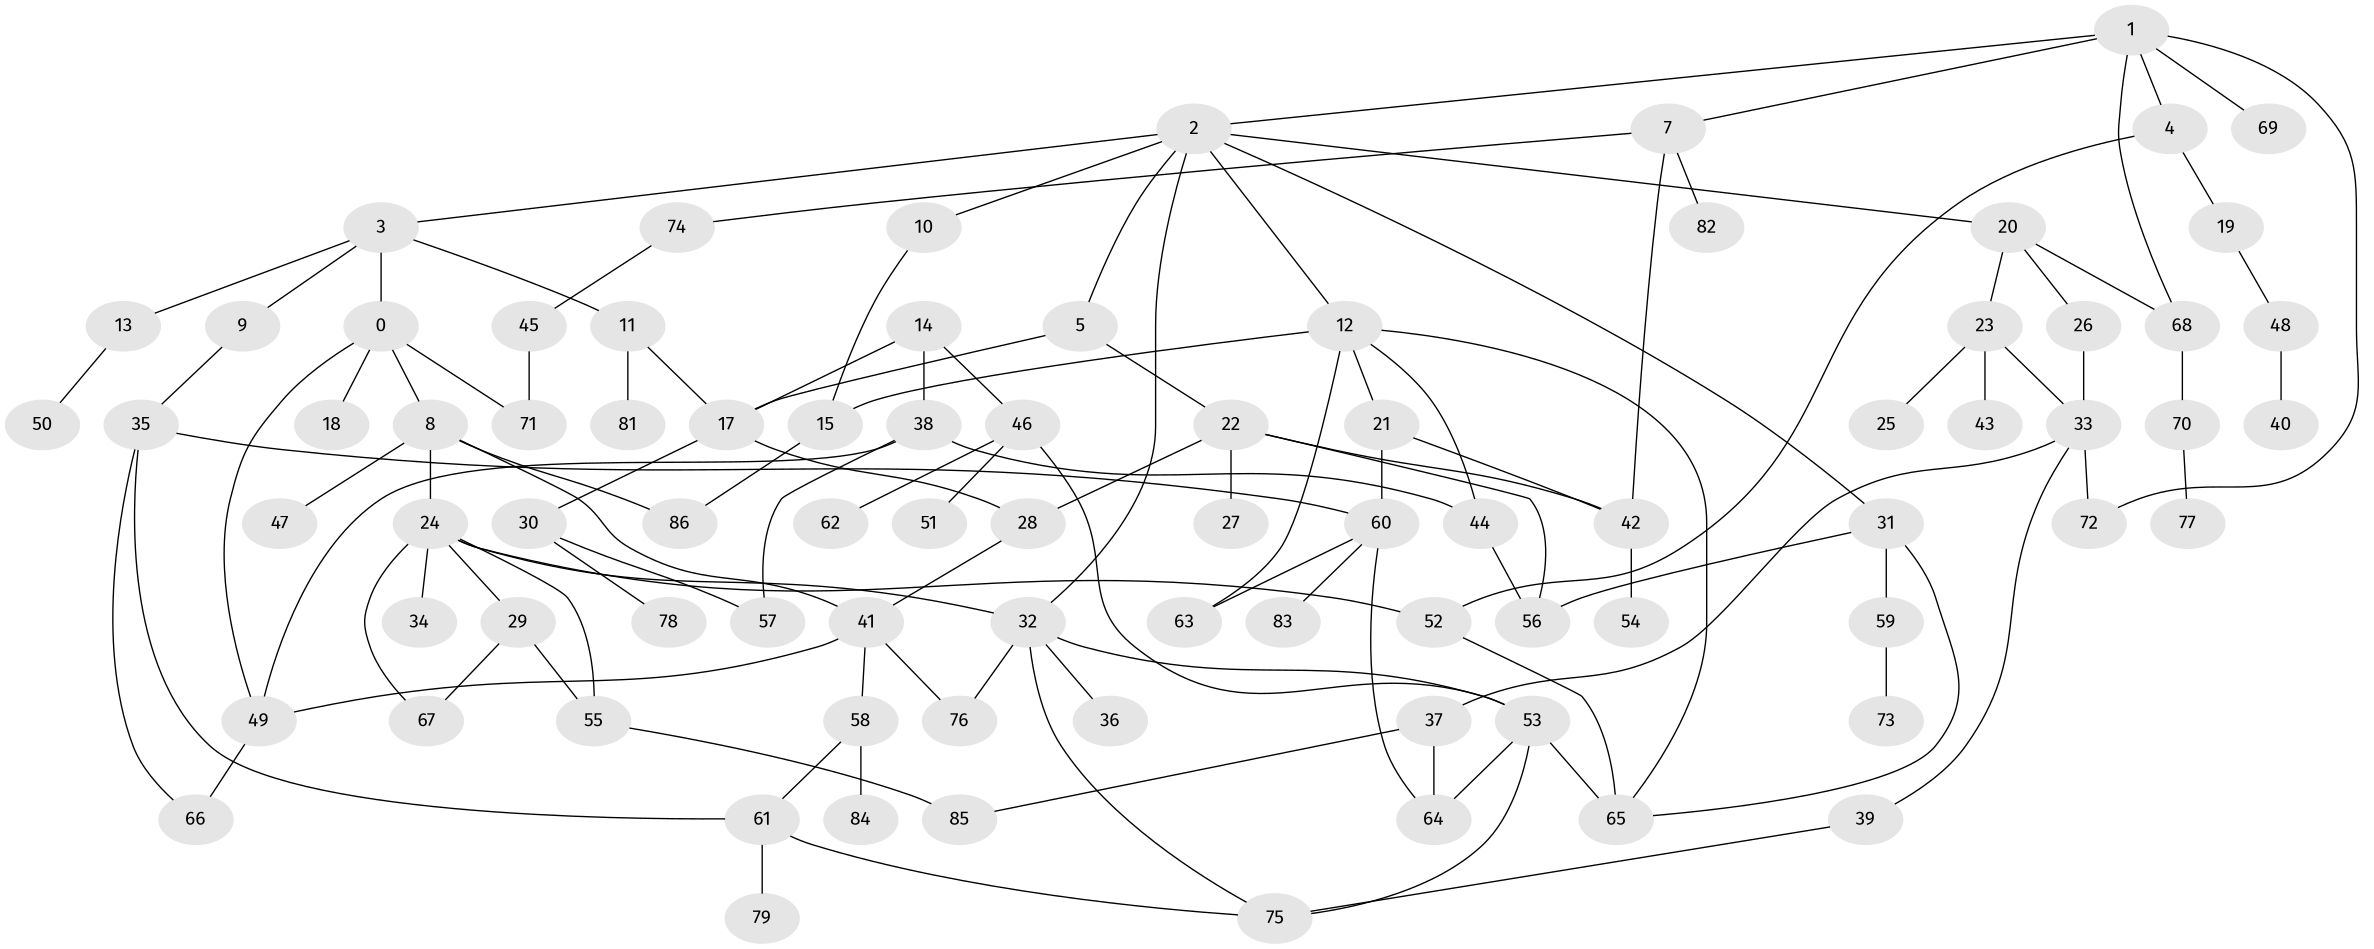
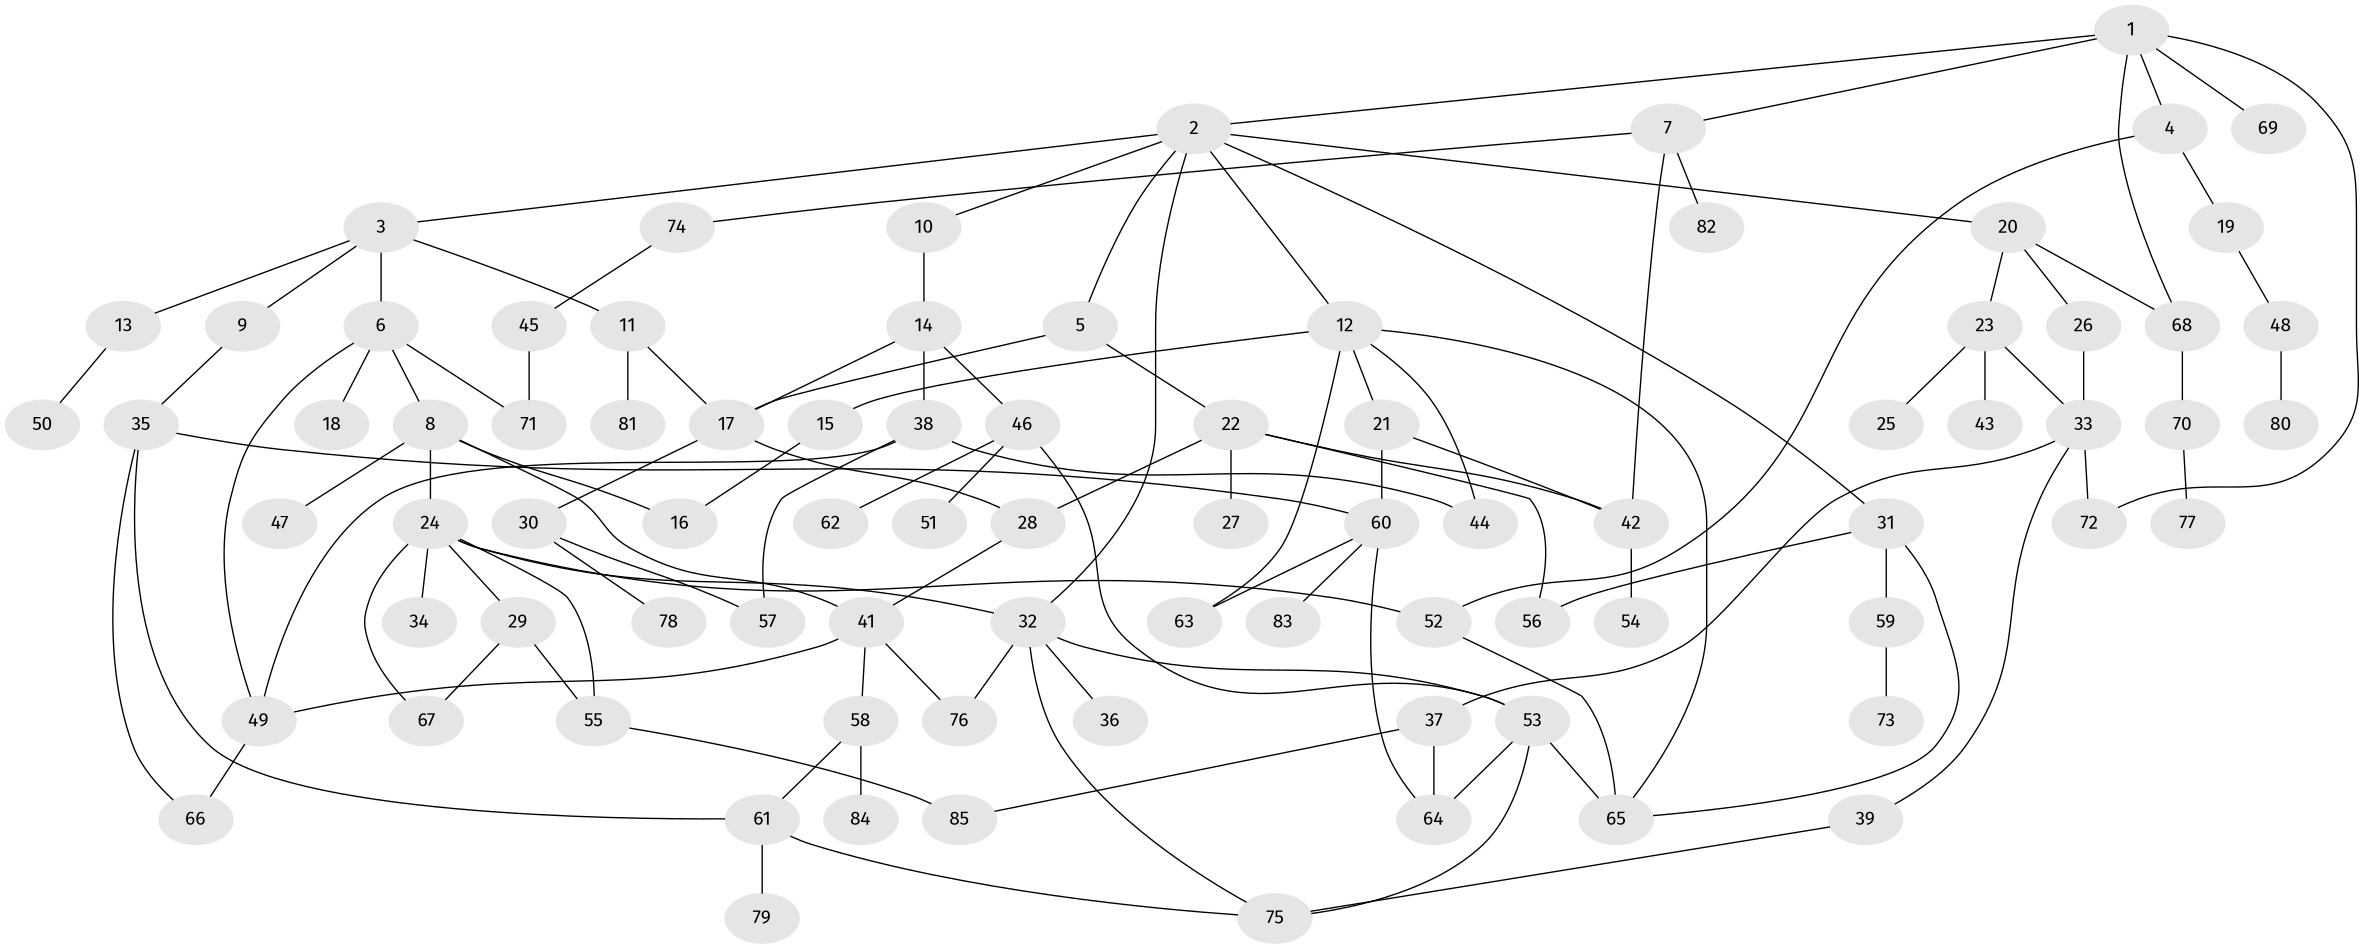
(864, 322) -> (924, 277)
(381, 326) -> (381, 326)
(2281, 425) -> (2281, 425)
(680, 524) -> (680, 524)
(1507, 573) -> none
